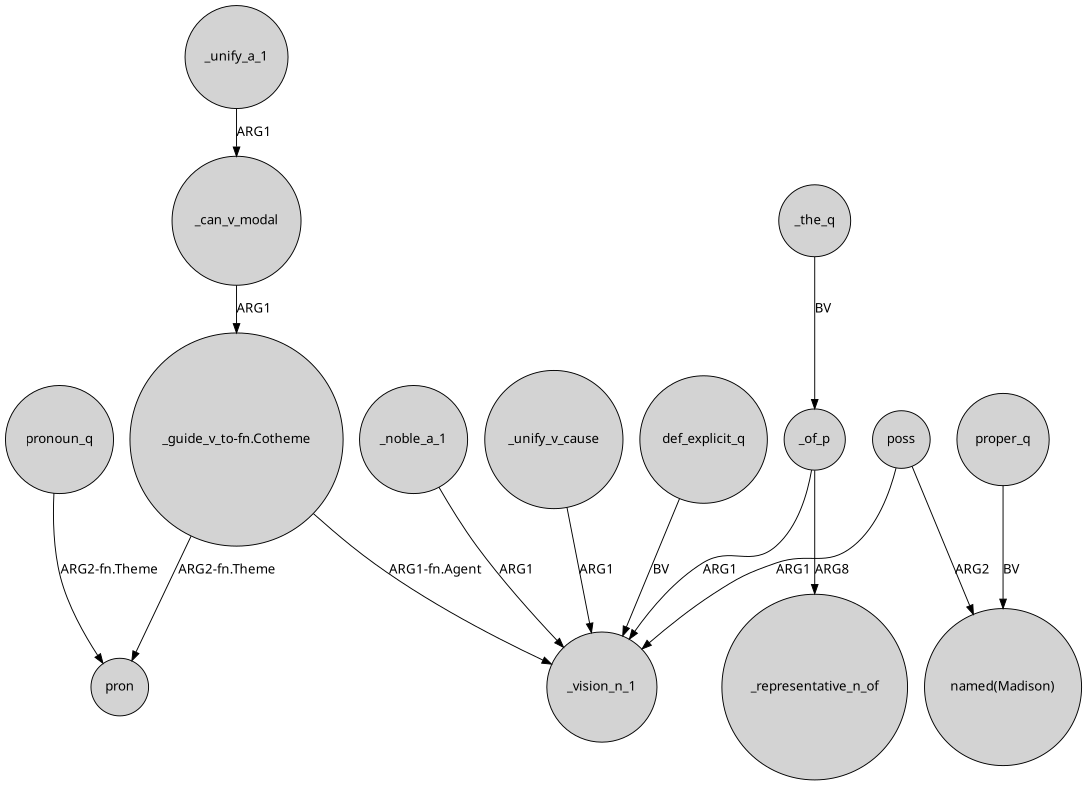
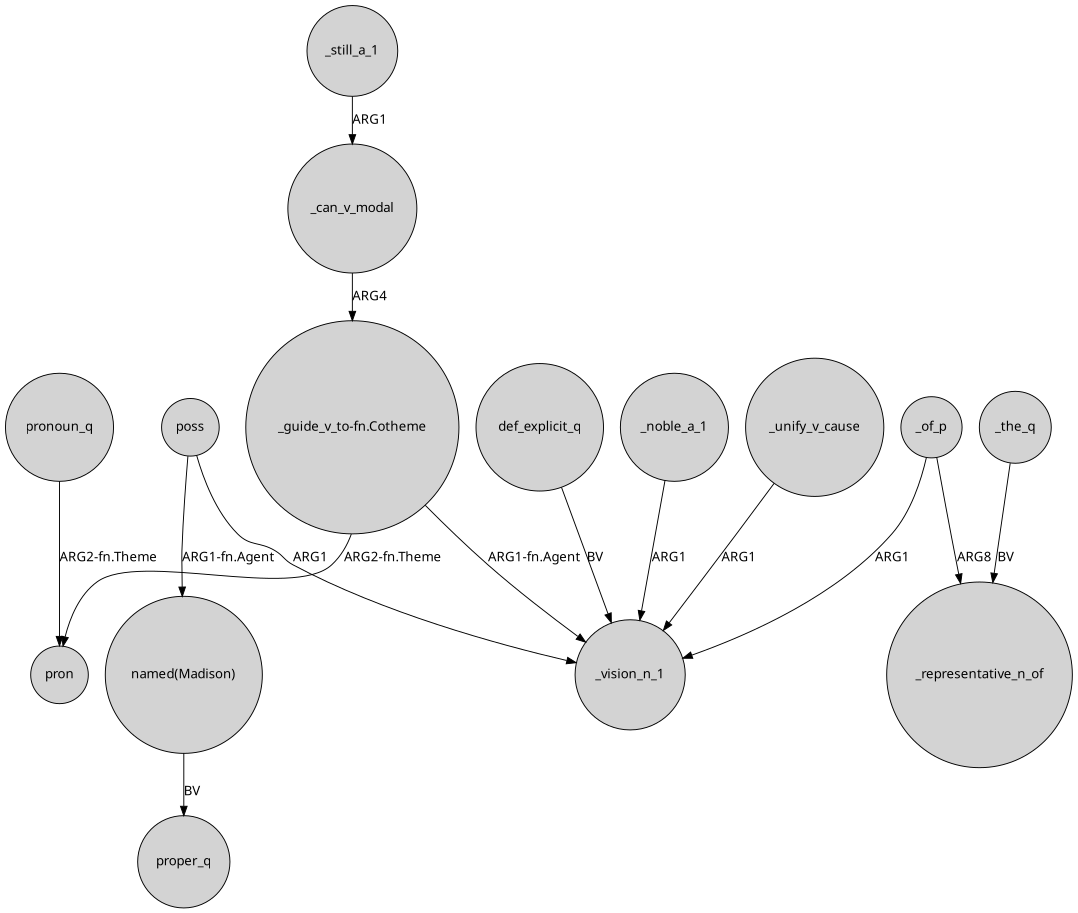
(237, 57) -> (352, 51)
(254, 309) -> (370, 297)
(815, 328) -> (1002, 518)
(1003, 542) -> (184, 780)
(972, 570) -> (229, 558)
